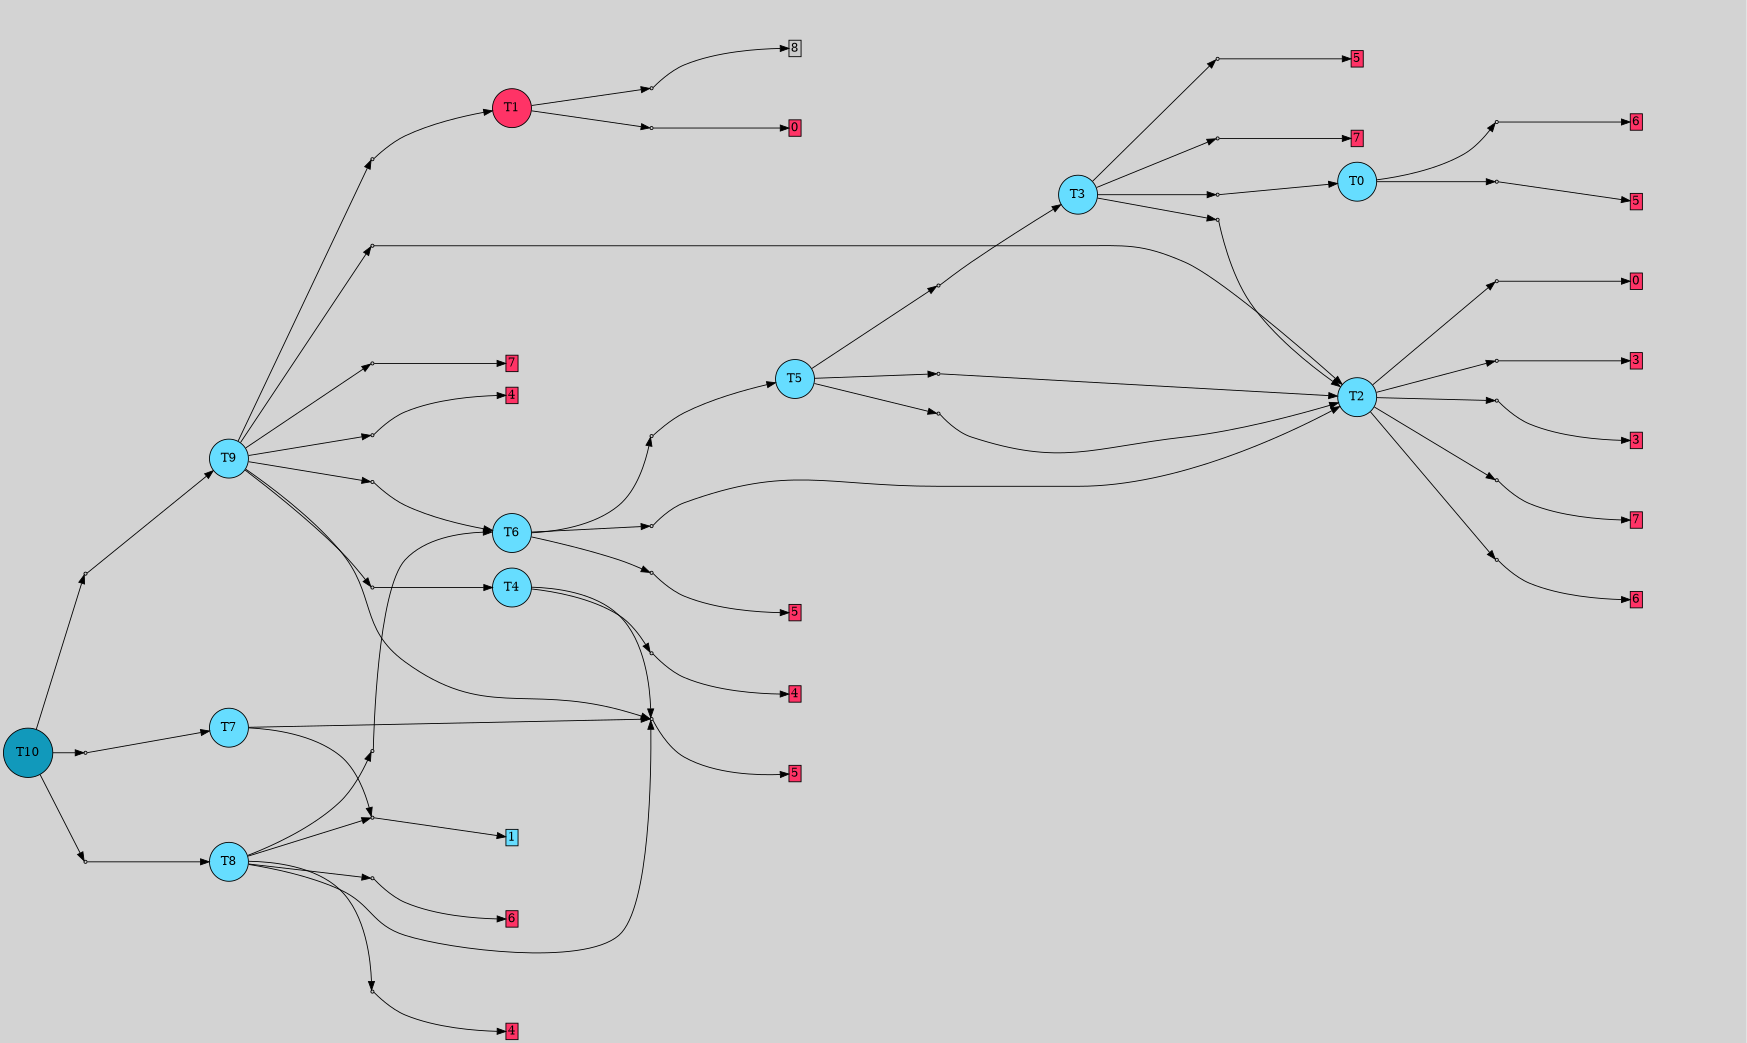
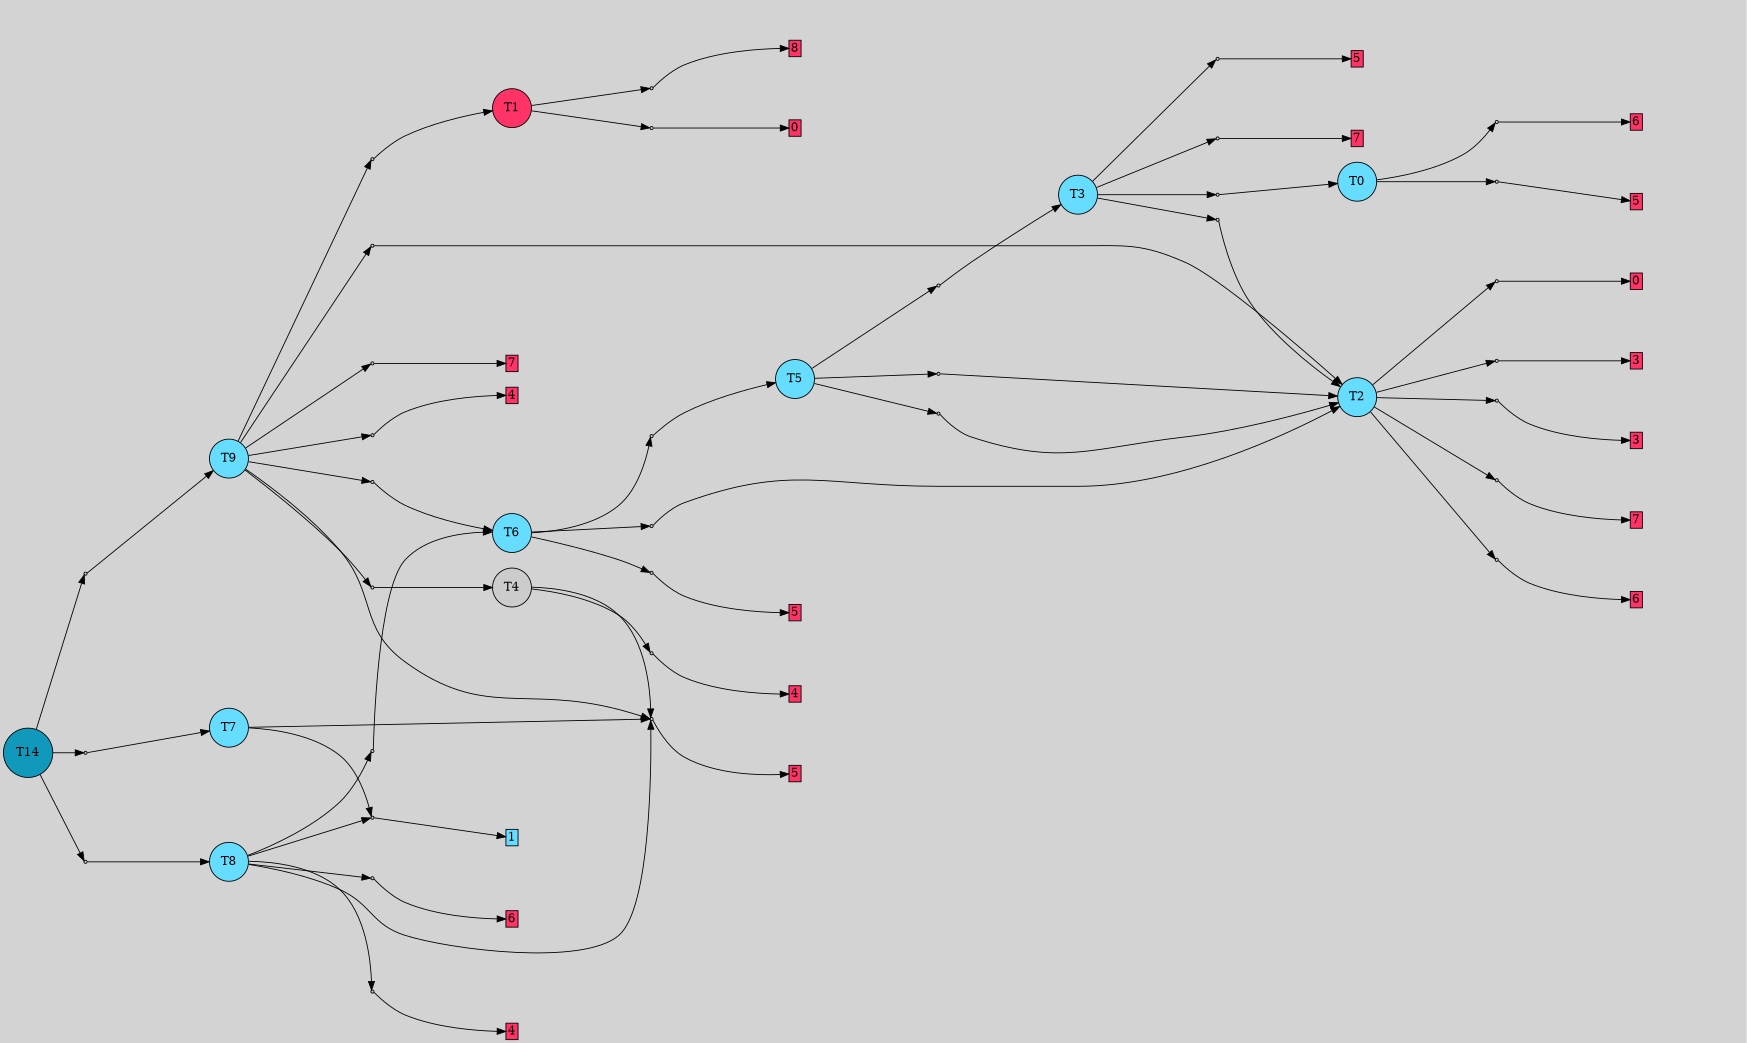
(795, 48) -> (795, 48)
(512, 588) -> (512, 588)
(28, 753) -> (28, 753)
